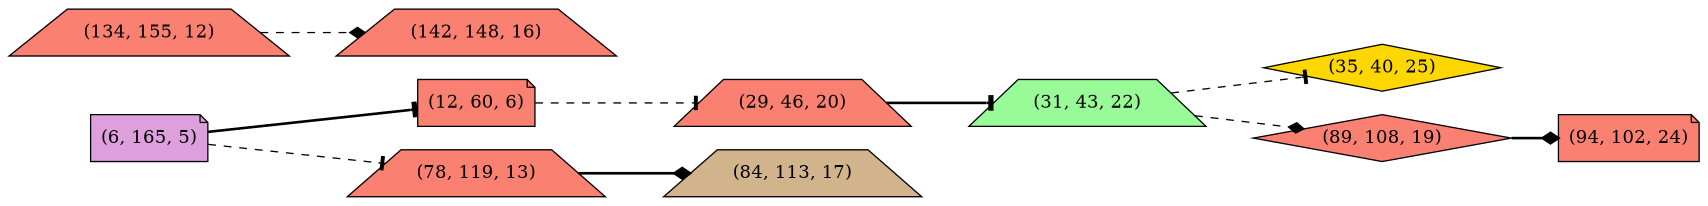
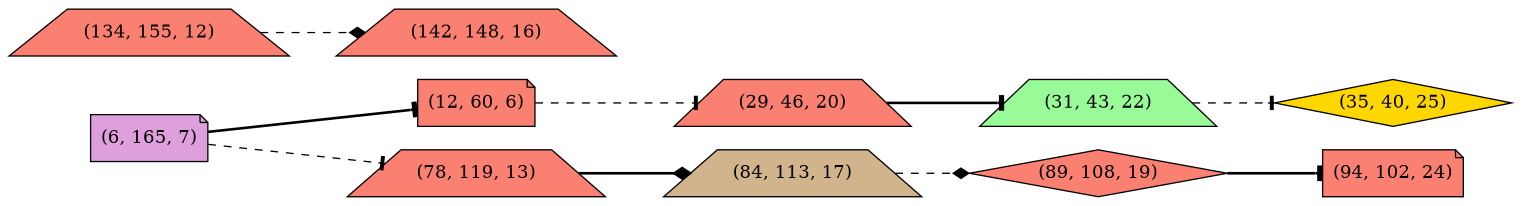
(1242, 121) -> (924, 173)
(149, 138) -> (149, 138)
(1527, 138) -> (1271, 173)
